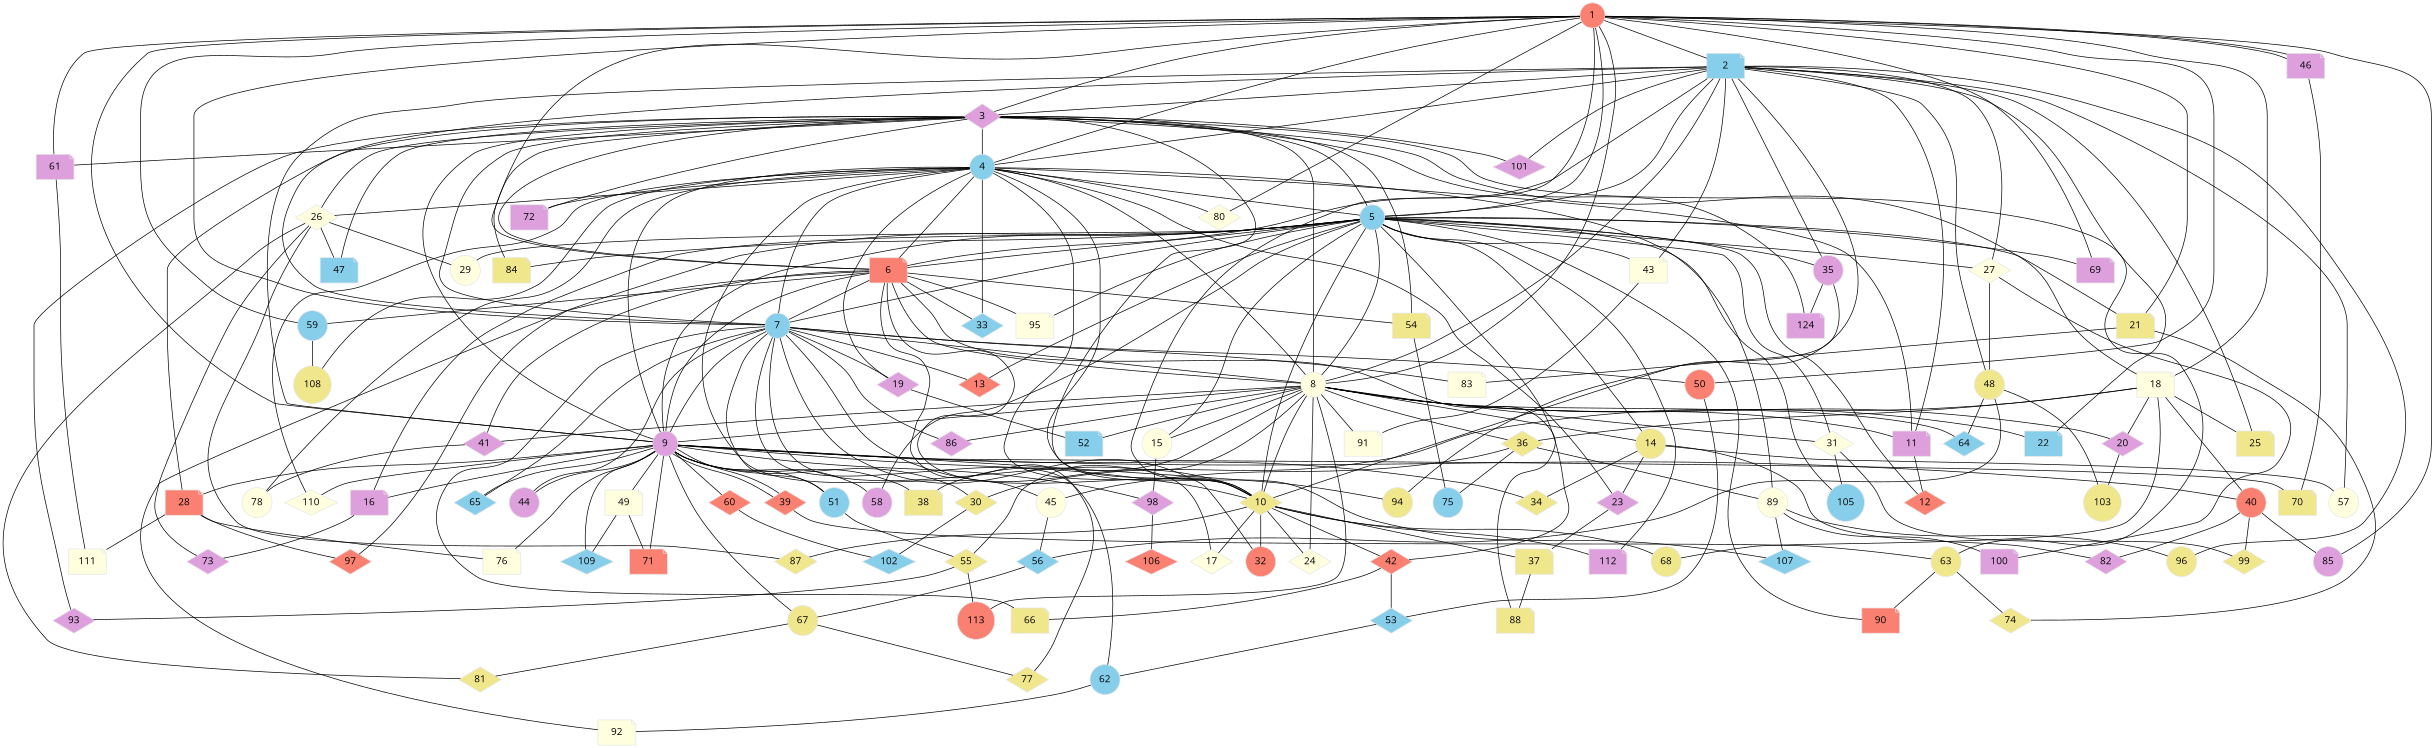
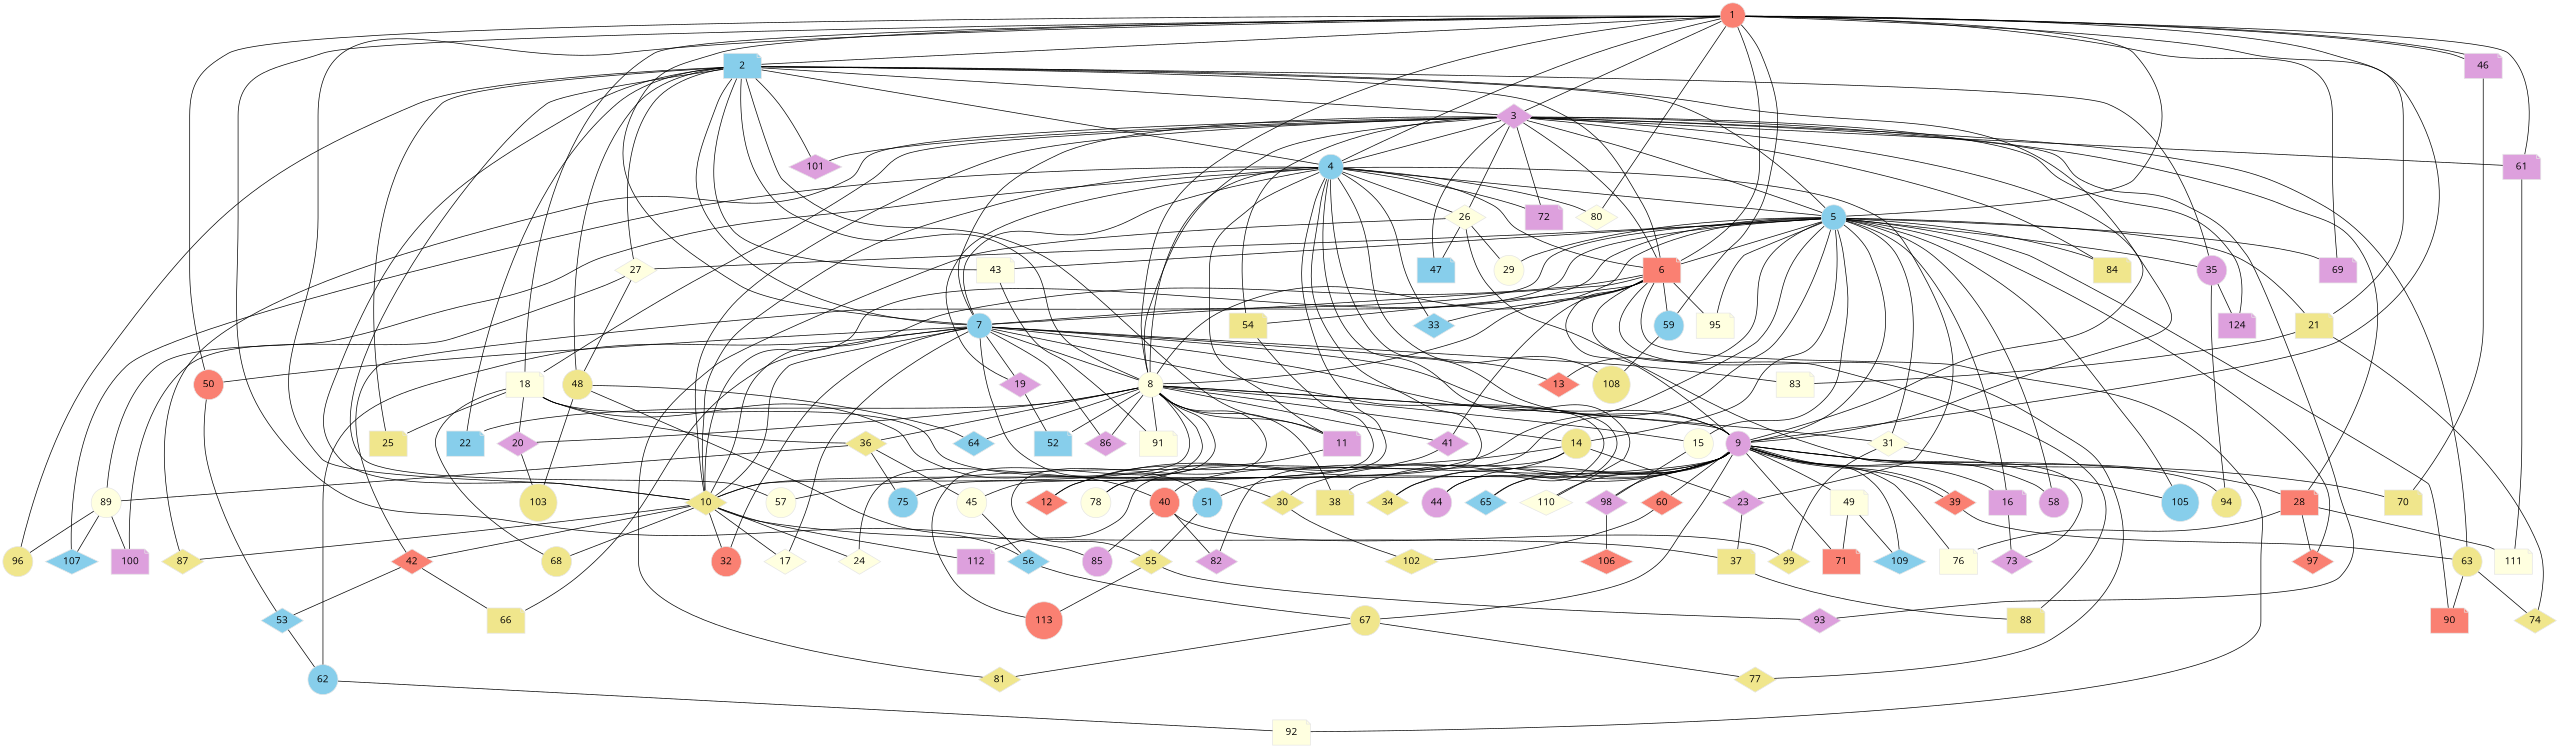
(409, 545) -> (659, 196)
(889, 562) -> (1411, 562)
